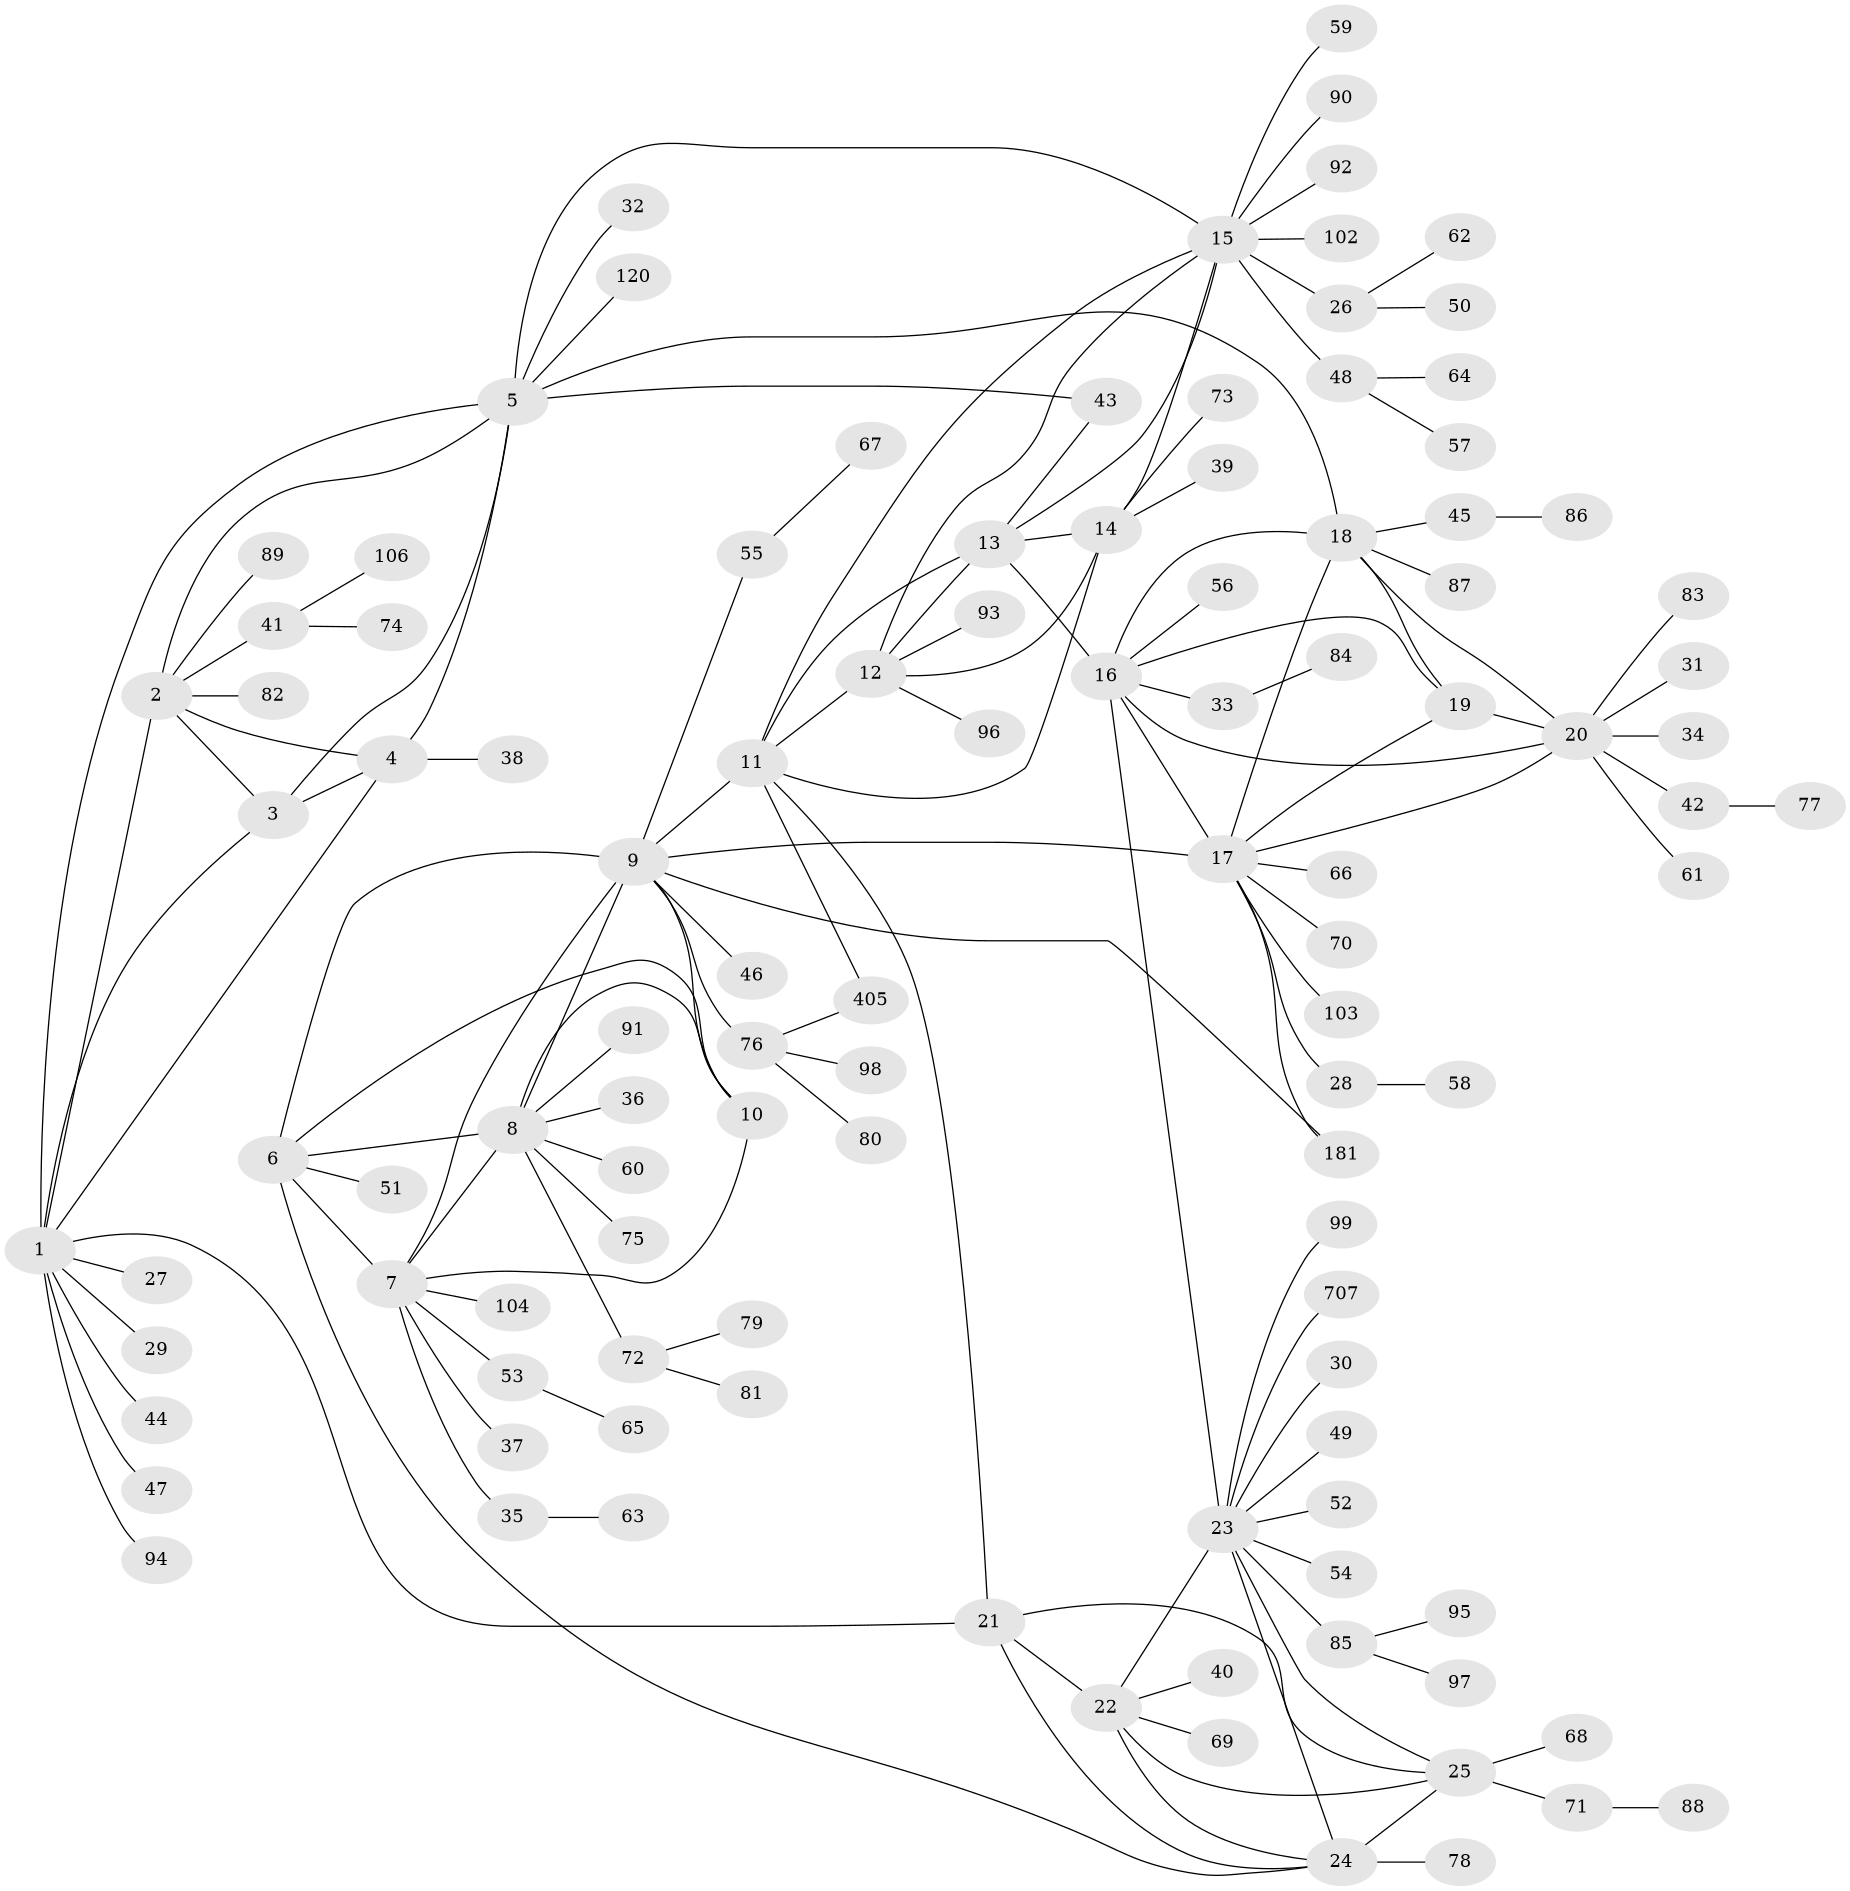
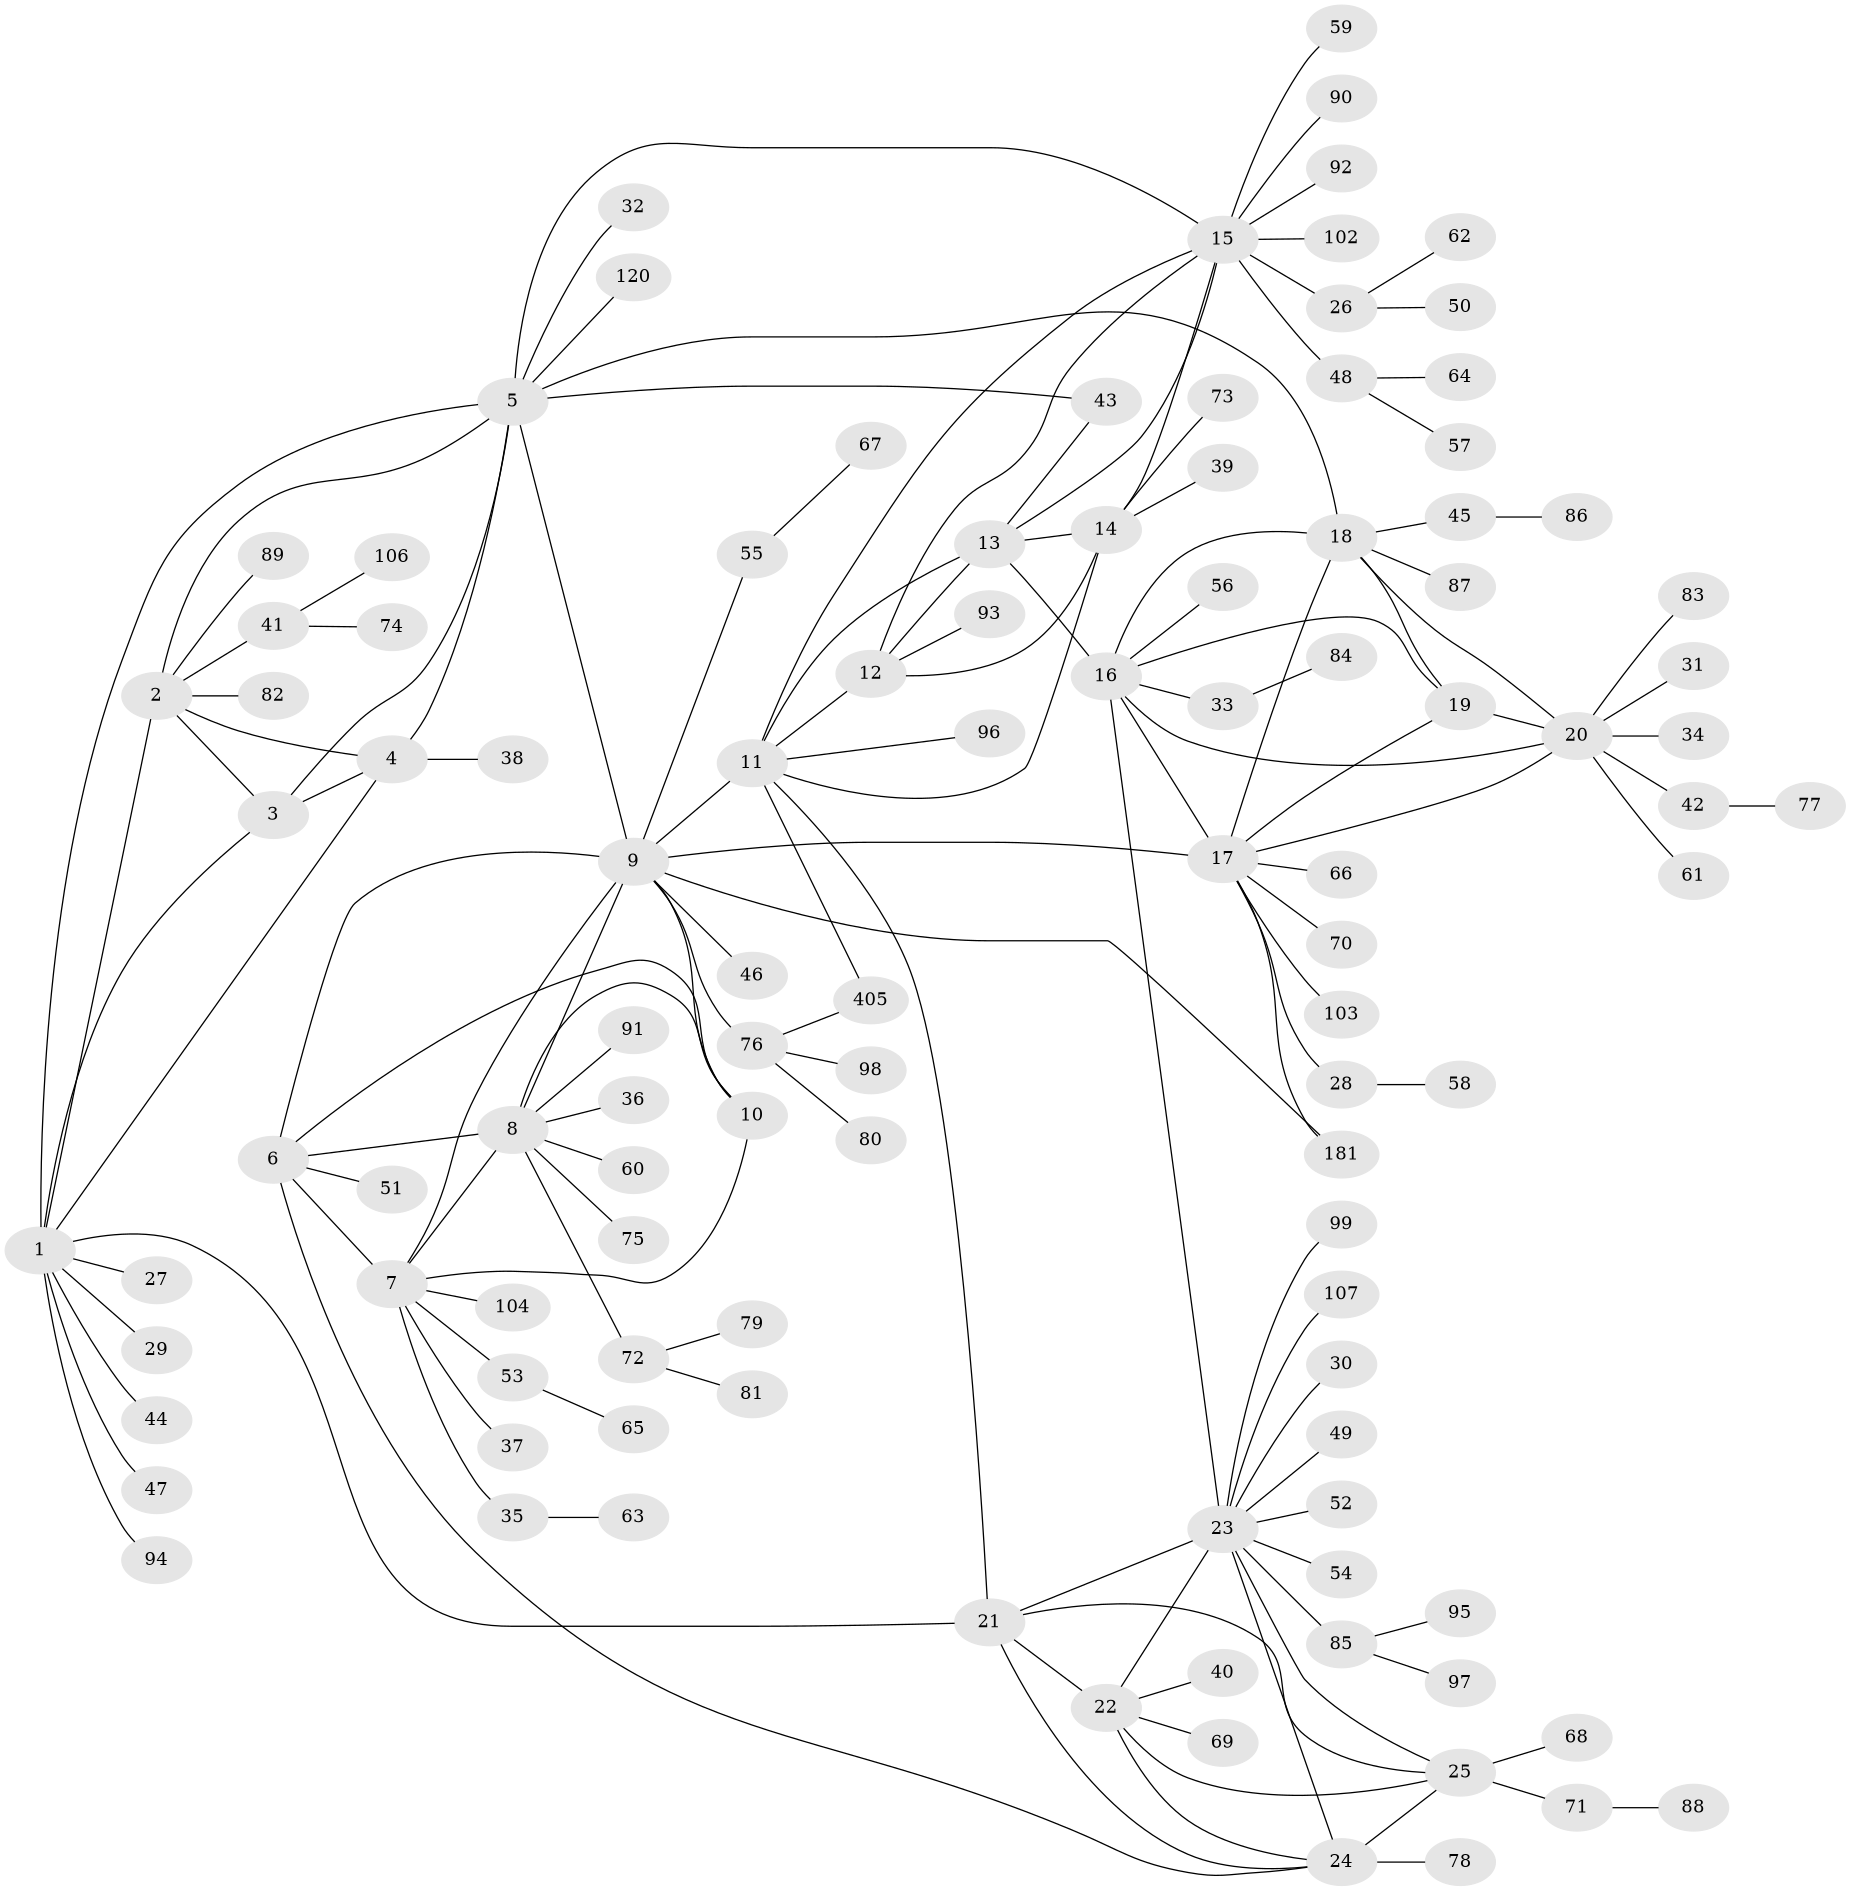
none -> (573, 632)
(930, 704) -> (871, 748)
(1342, 1295) -> (1342, 1295)
none -> (1106, 1576)
